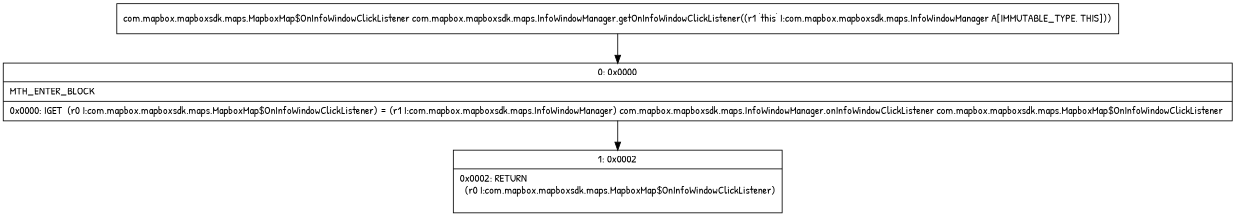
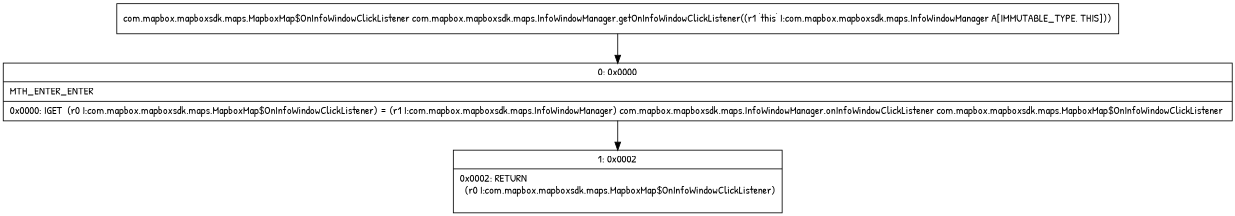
(53, 91) -> (52, 91)
